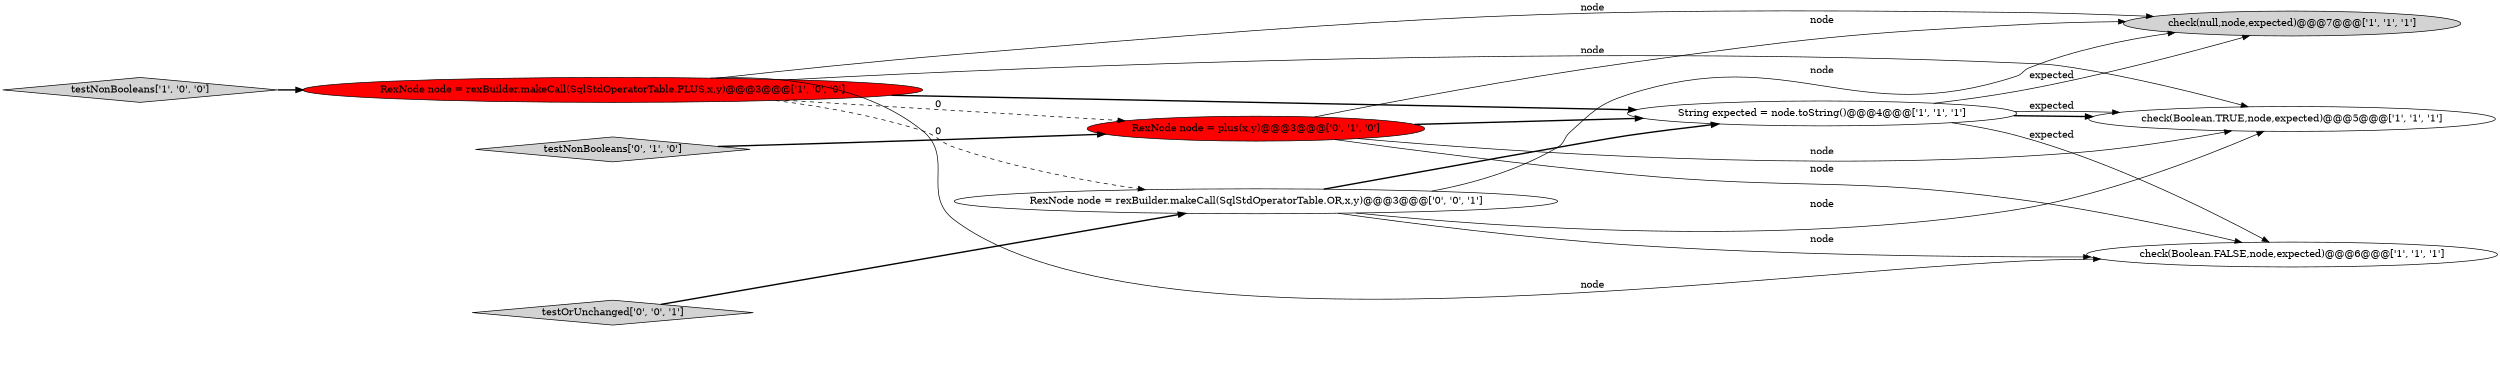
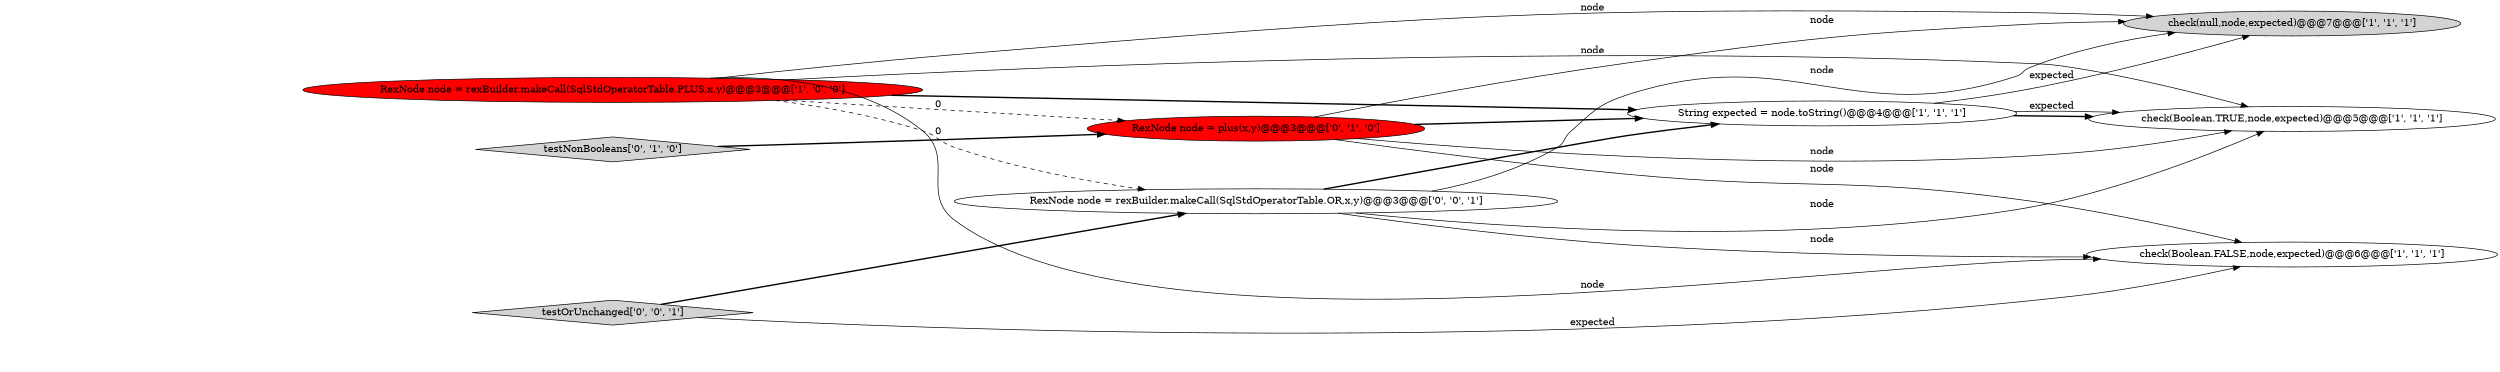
(140, 90) -> none
(2112, 168) -> (1467, 332)
